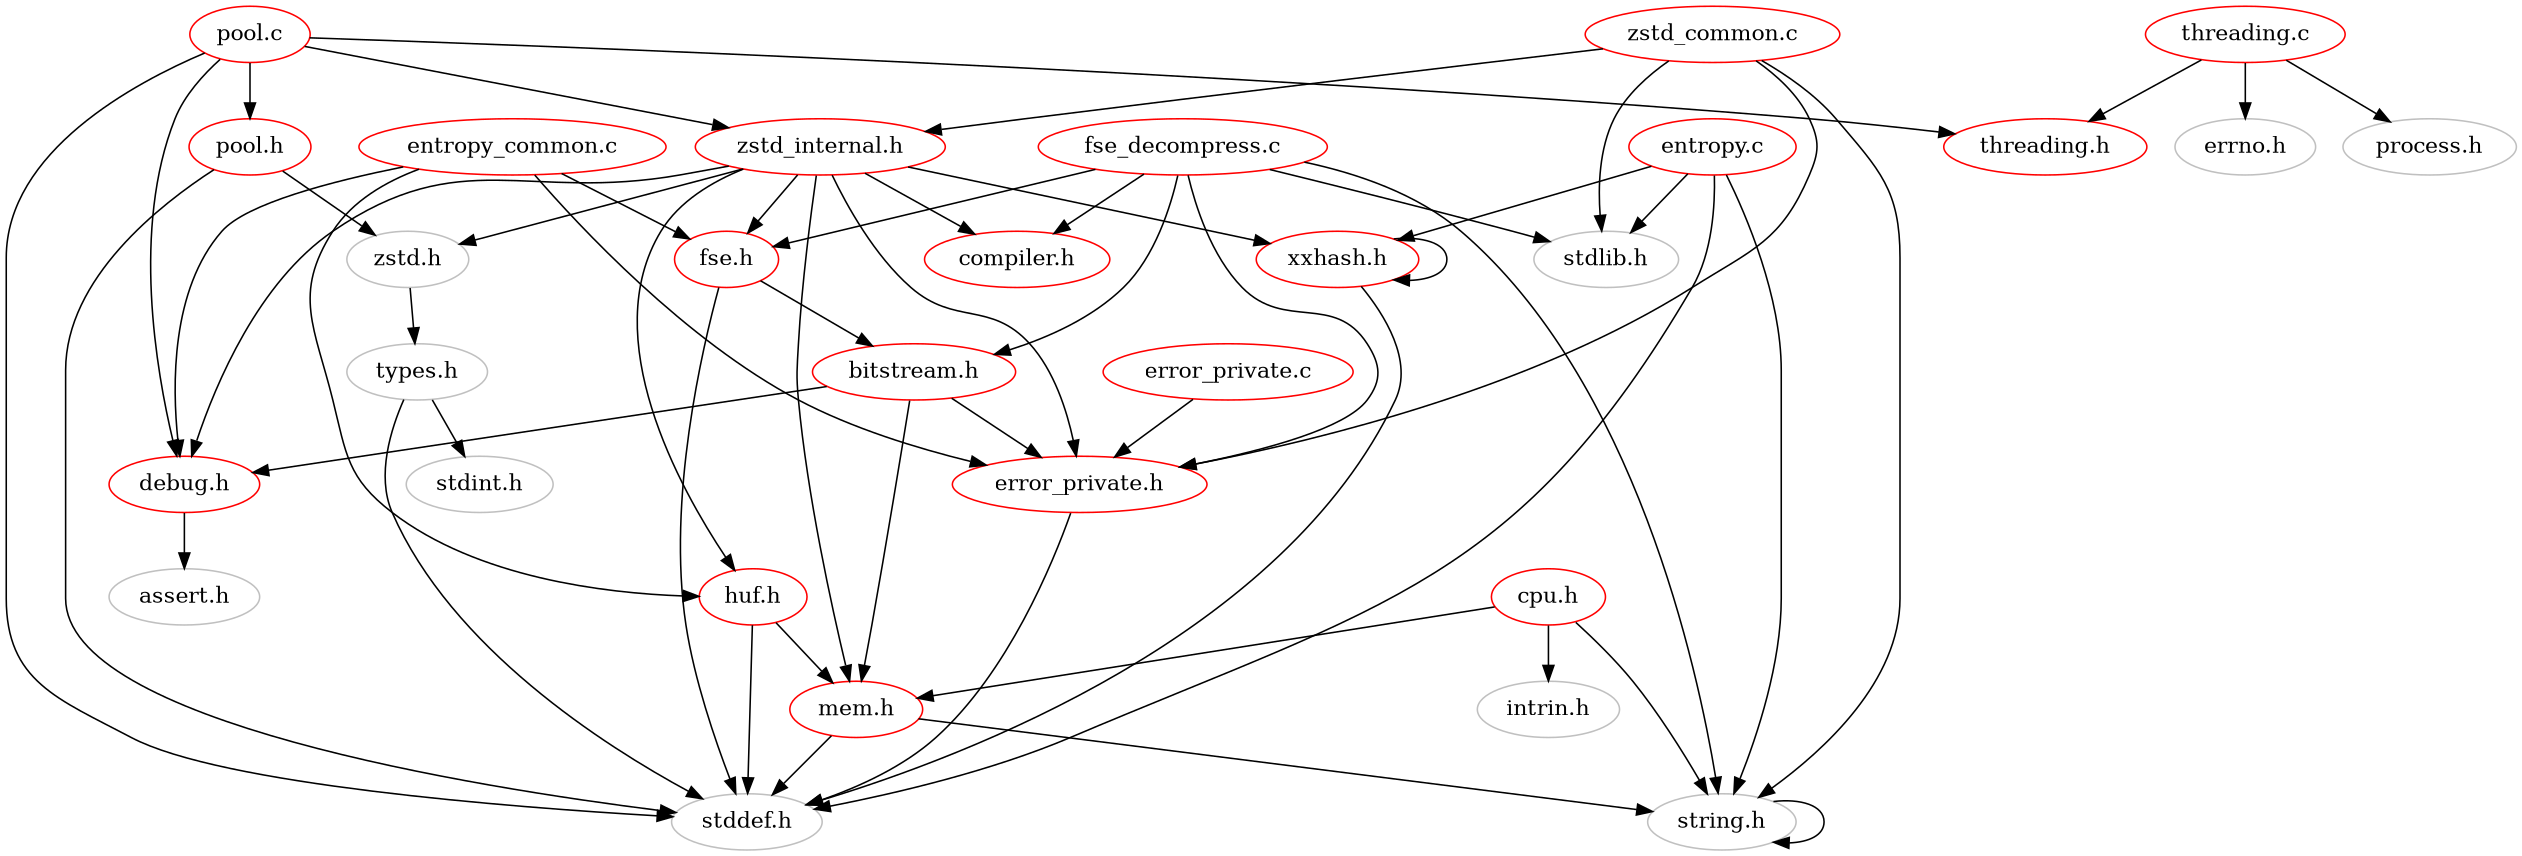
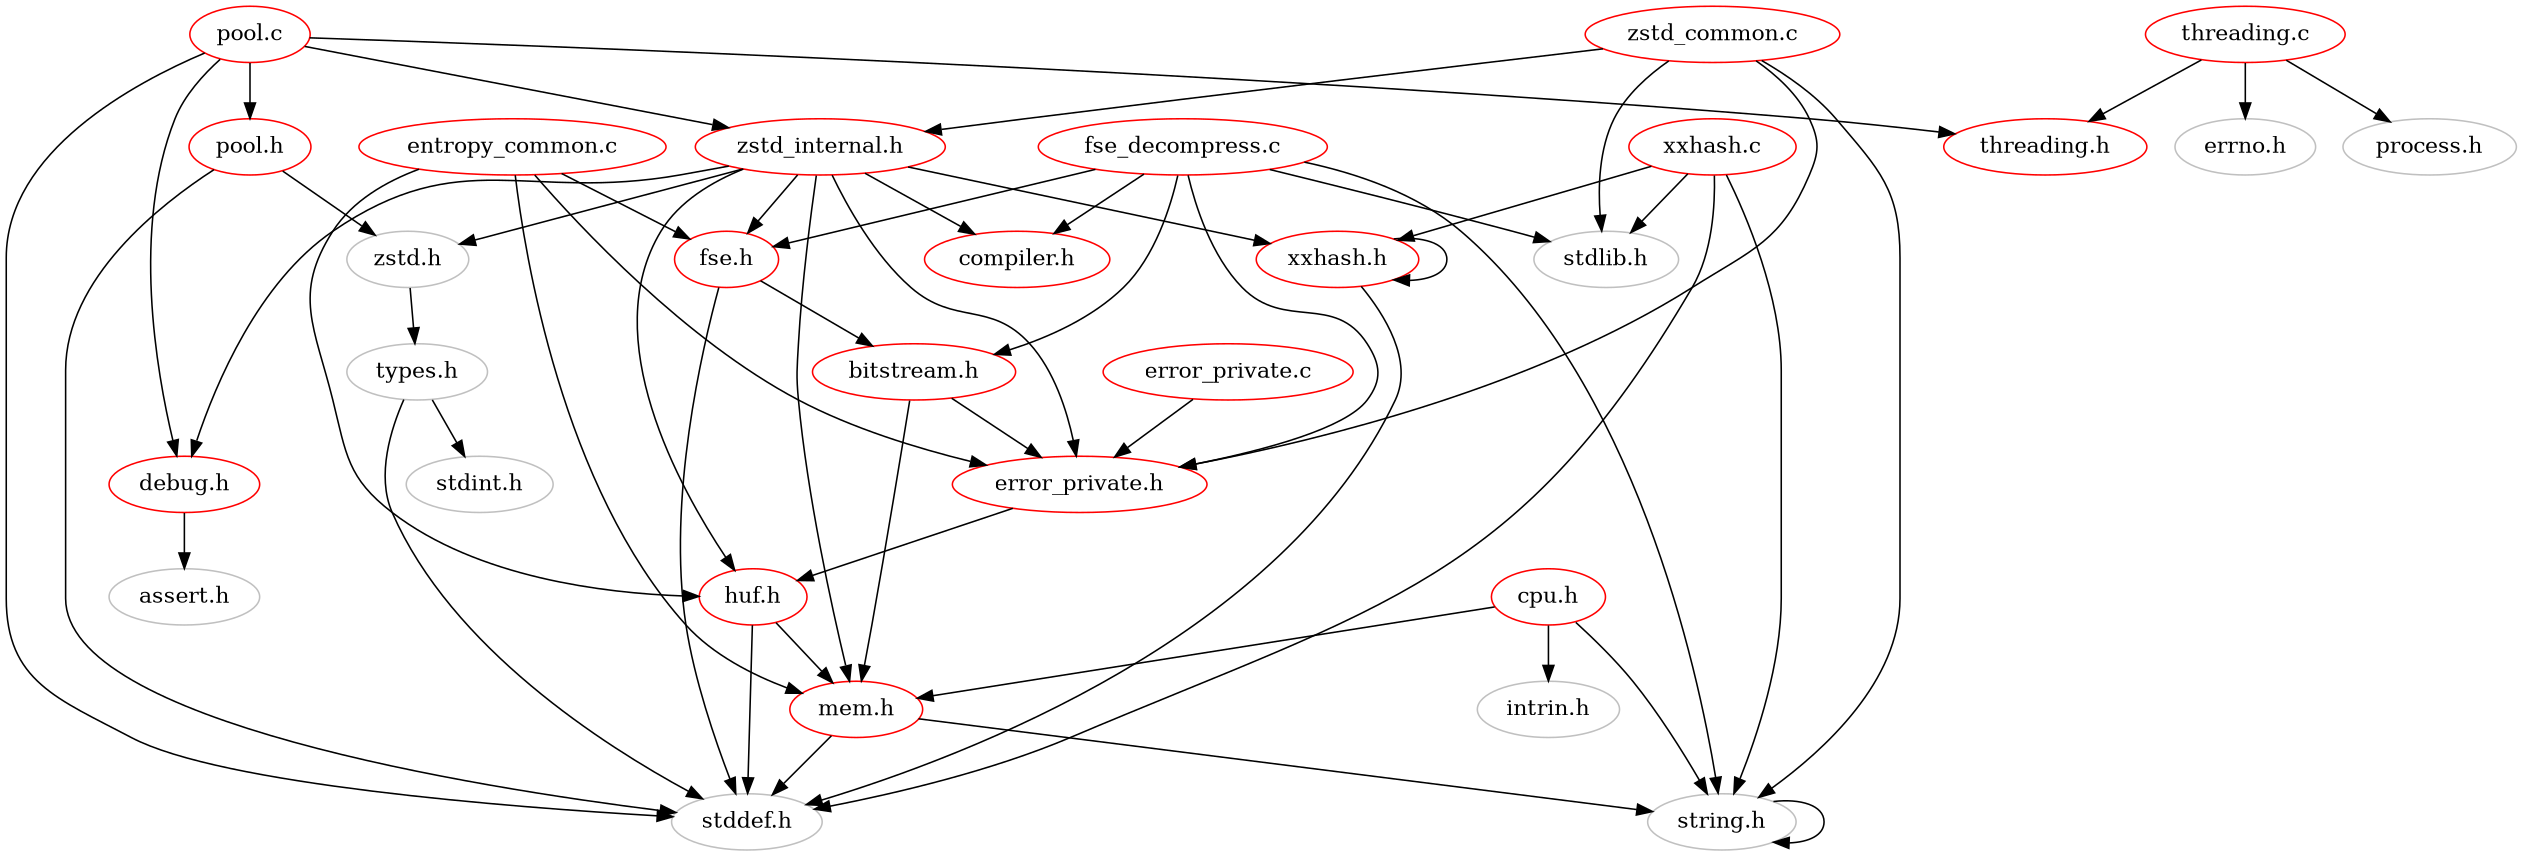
(1712, 147) -> (1712, 147)
(215, 241) -> (591, 469)
(548, 428) -> none
(992, 672) -> (913, 542)
